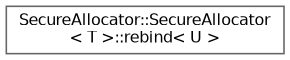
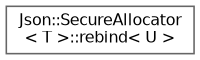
(145, 30) -> (100, 30)
